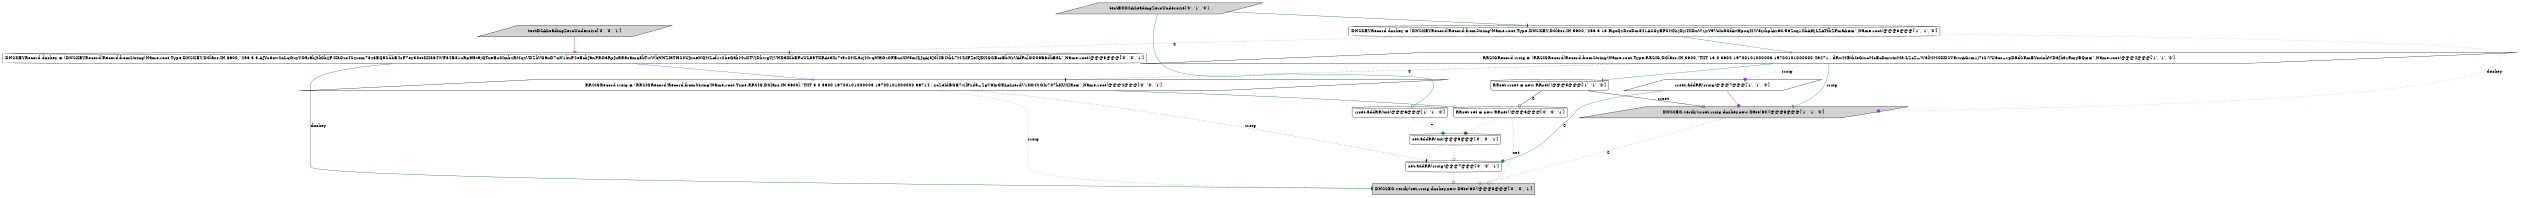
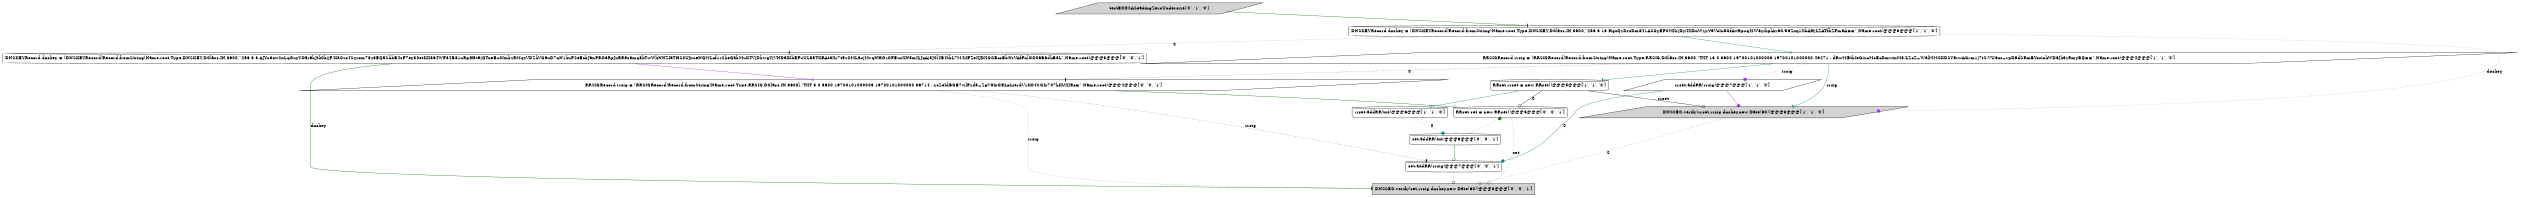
(575, 31) -> none
(1332, 74) -> (1476, 99)
(1482, 125) -> (1483, 127)
(1432, 126) -> (1432, 126)
(1455, 152) -> (1455, 152)
